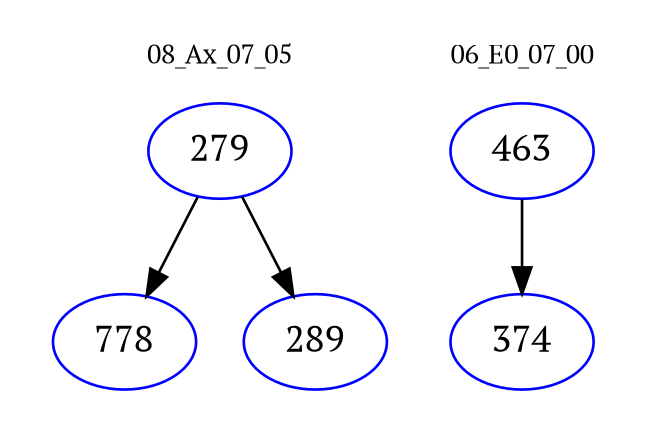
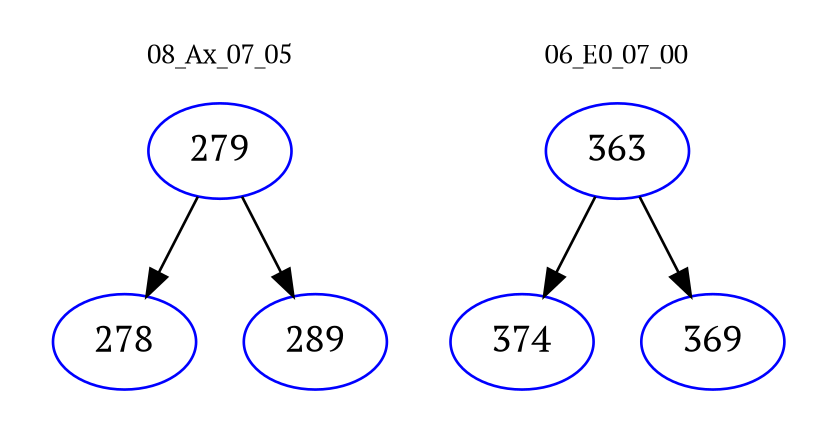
(522, 151) -> (617, 151)
(125, 342) -> (125, 342)
none -> (713, 342)
